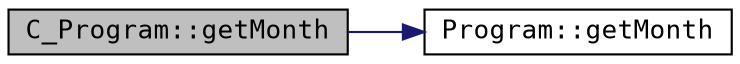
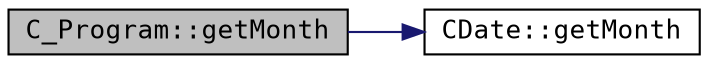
(578, 32) -> (562, 32)
